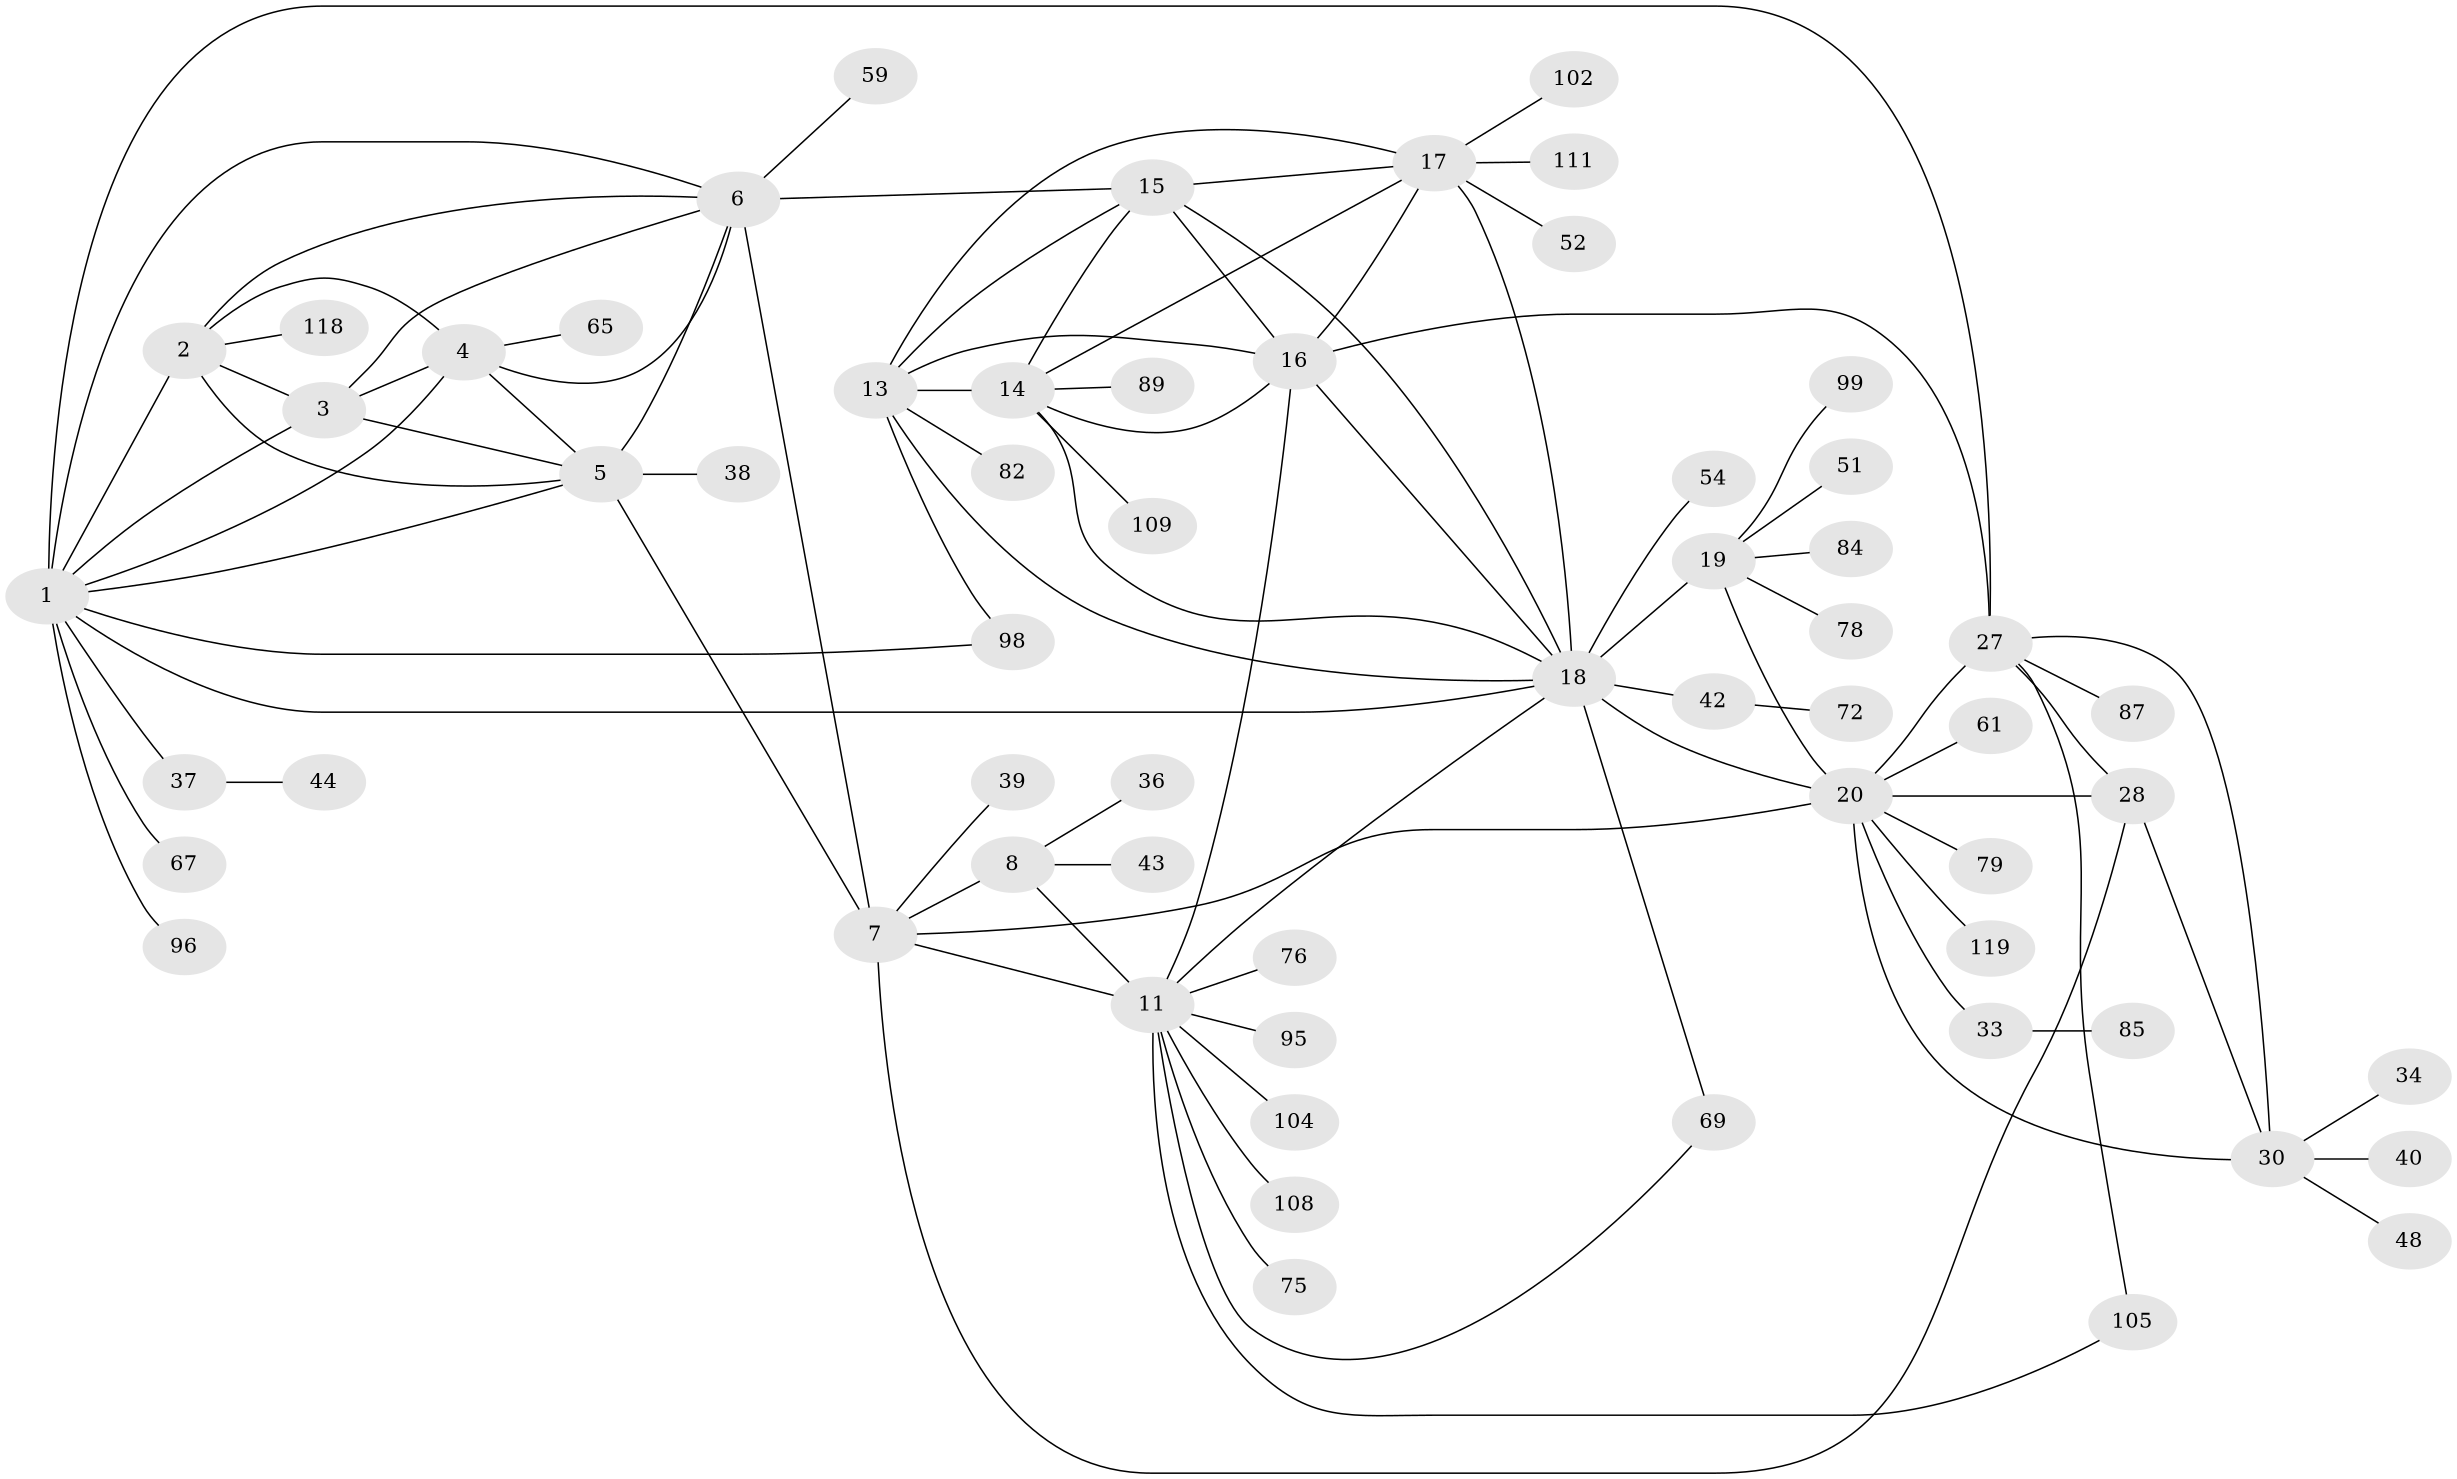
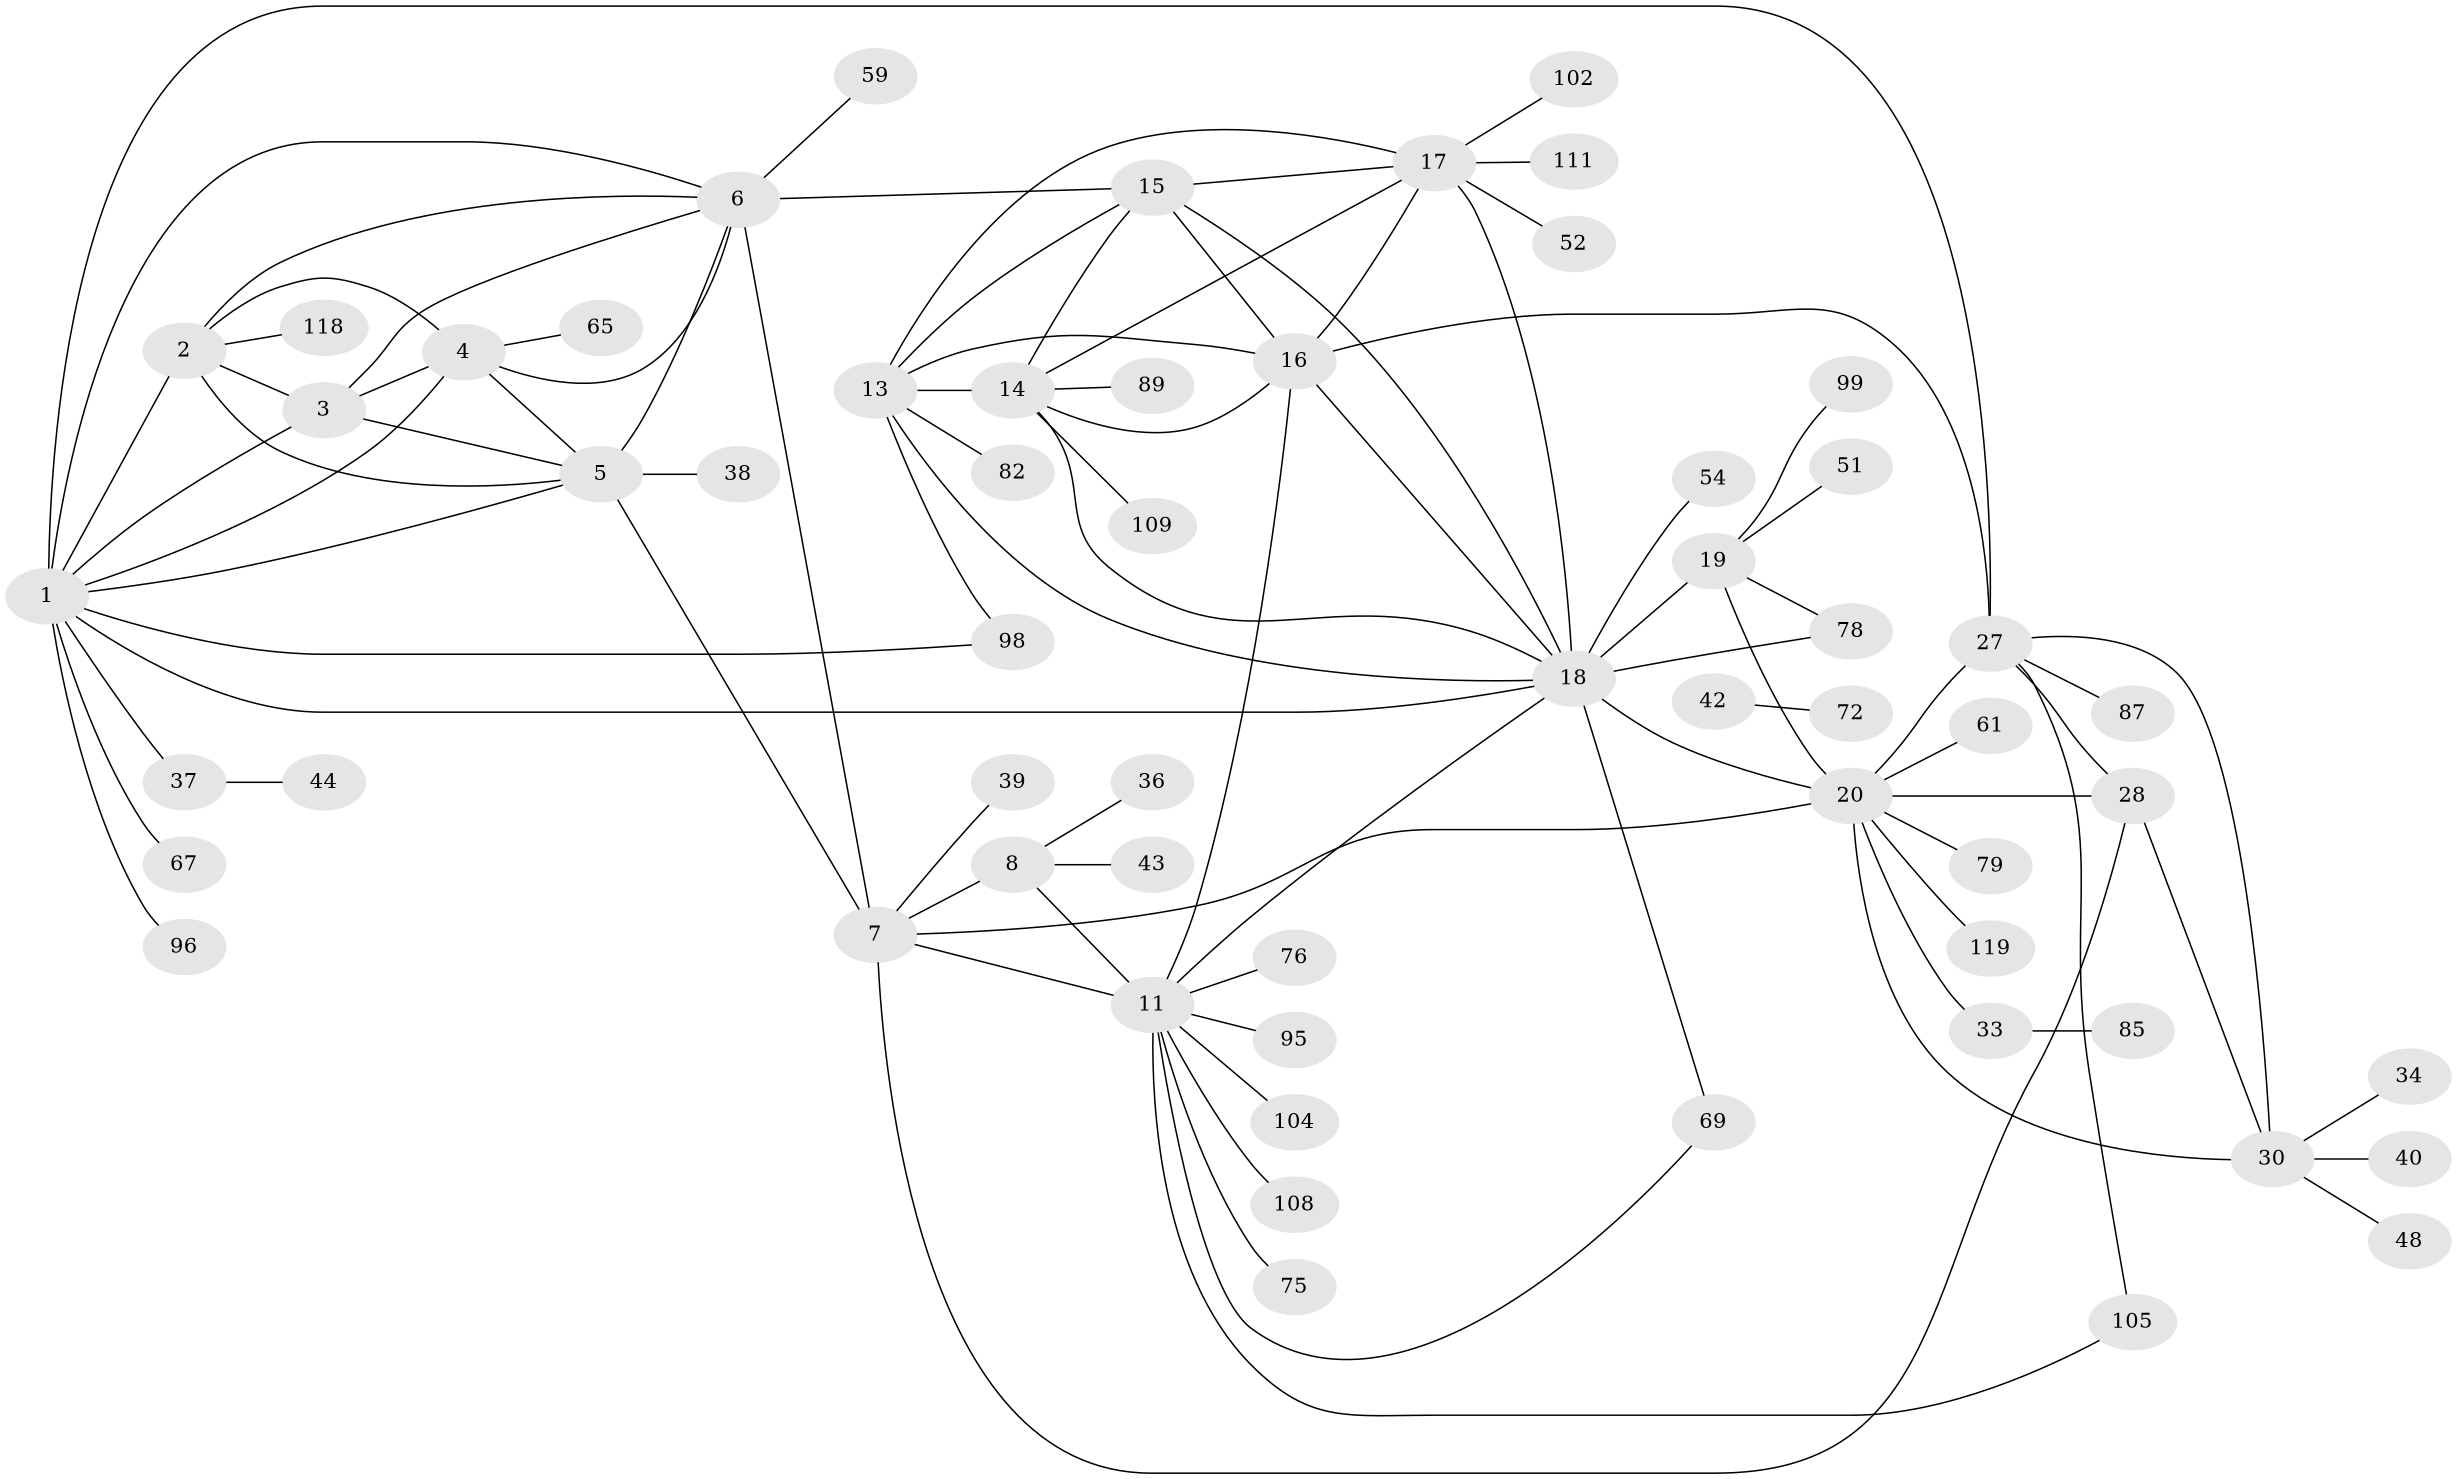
(1851, 549) -> none
(1644, 690) -> (1712, 654)
